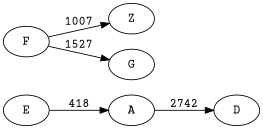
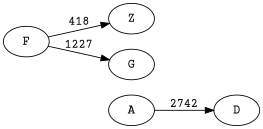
(79, 22) -> (79, 22)
(79, 45) -> (79, 45)
(26, 110) -> none
